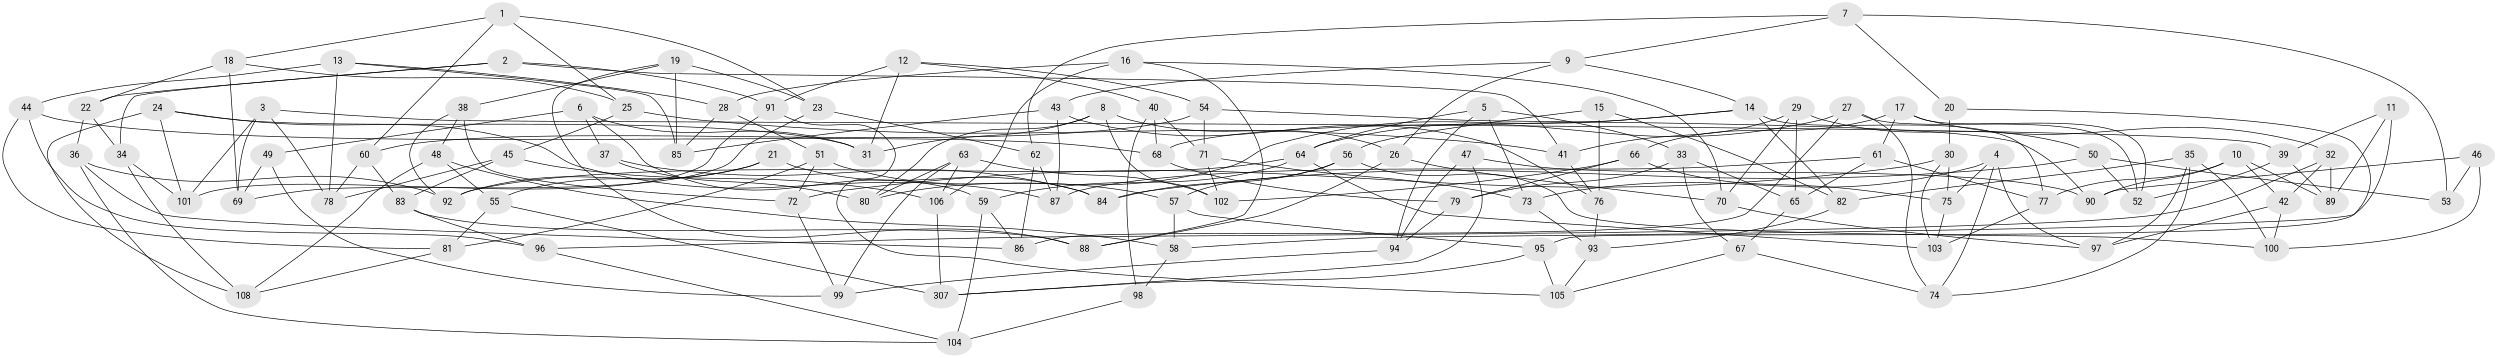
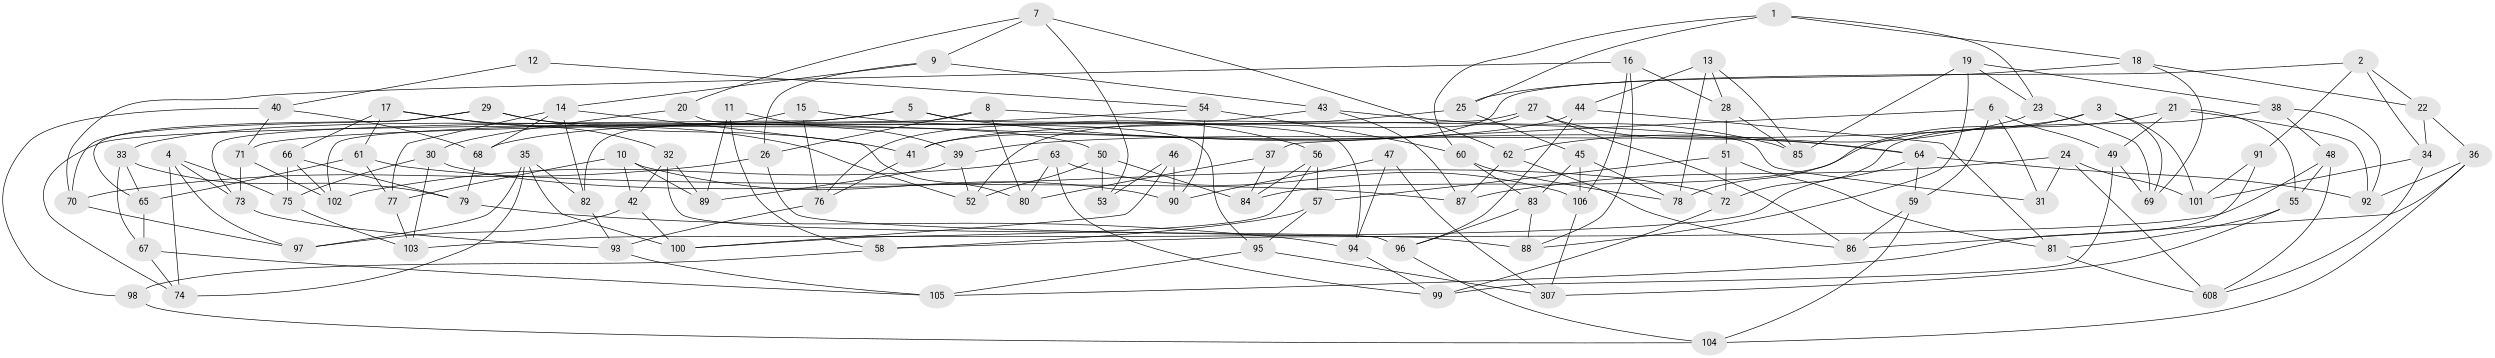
(815, 89) -> none
(885, 108) -> none
none -> (2142, 133)
(243, 296) -> (2210, 296)
